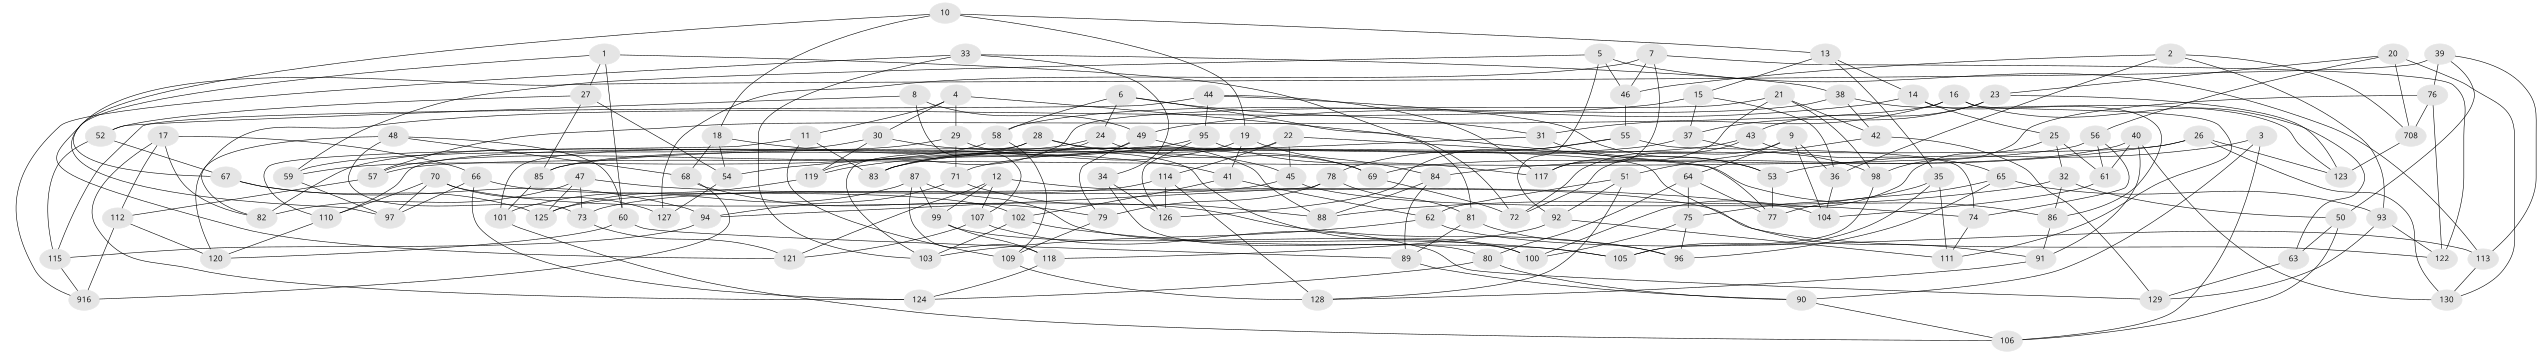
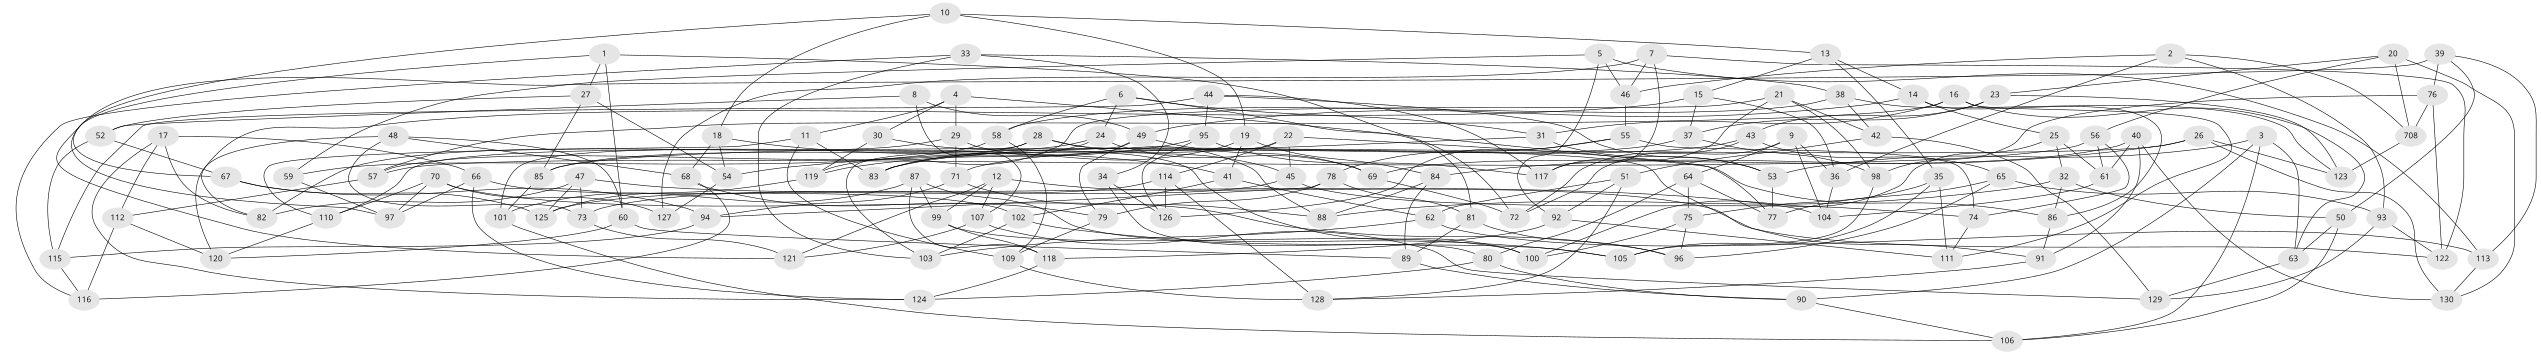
(582, 152) -> none
none -> (2299, 191)
(84, 300) -> (84, 300)
